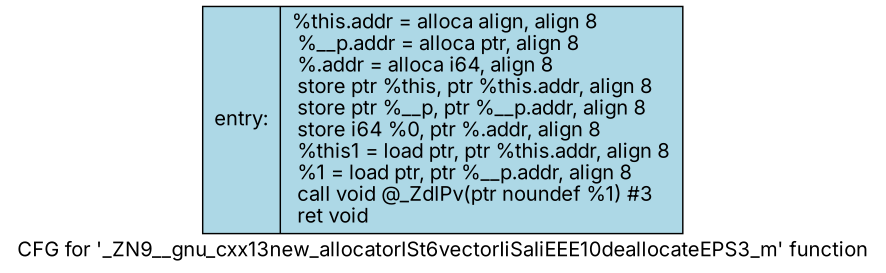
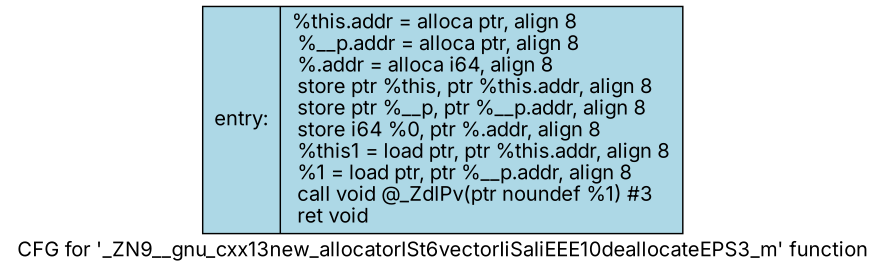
(446, 22) -> (435, 22)
